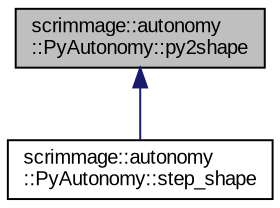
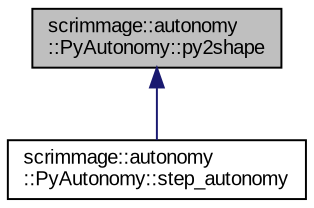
(140, 170) -> (157, 170)
